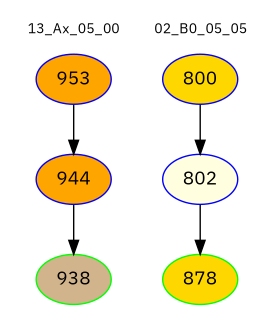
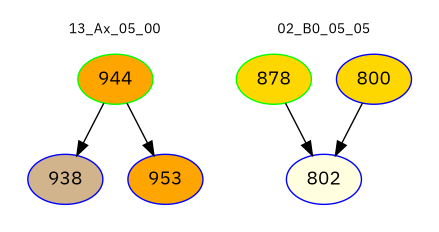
(74, 122) -> (137, 123)
(74, 179) -> (115, 79)
(200, 223) -> (296, 123)
(74, 279) -> (65, 179)
